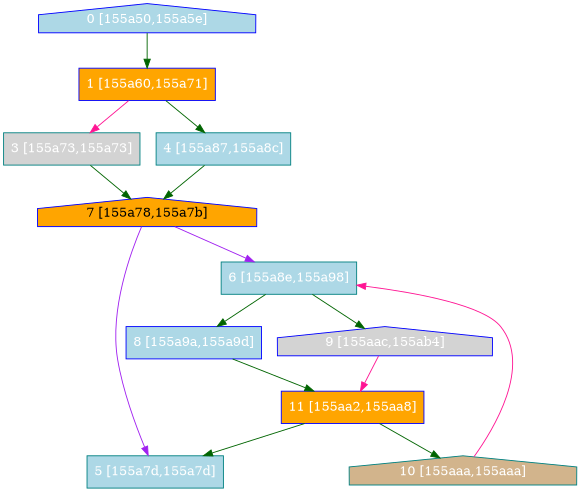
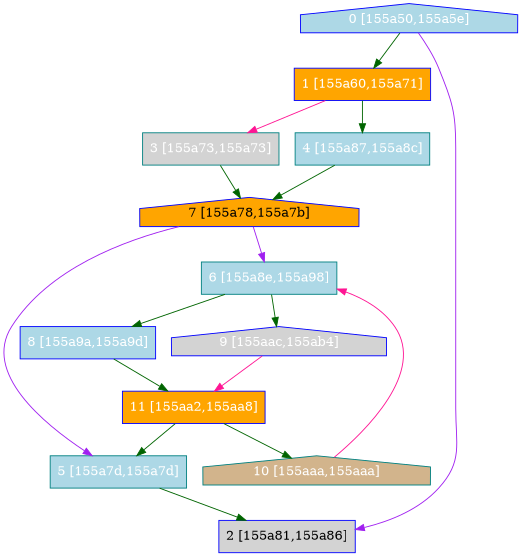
none -> (287, 537)
